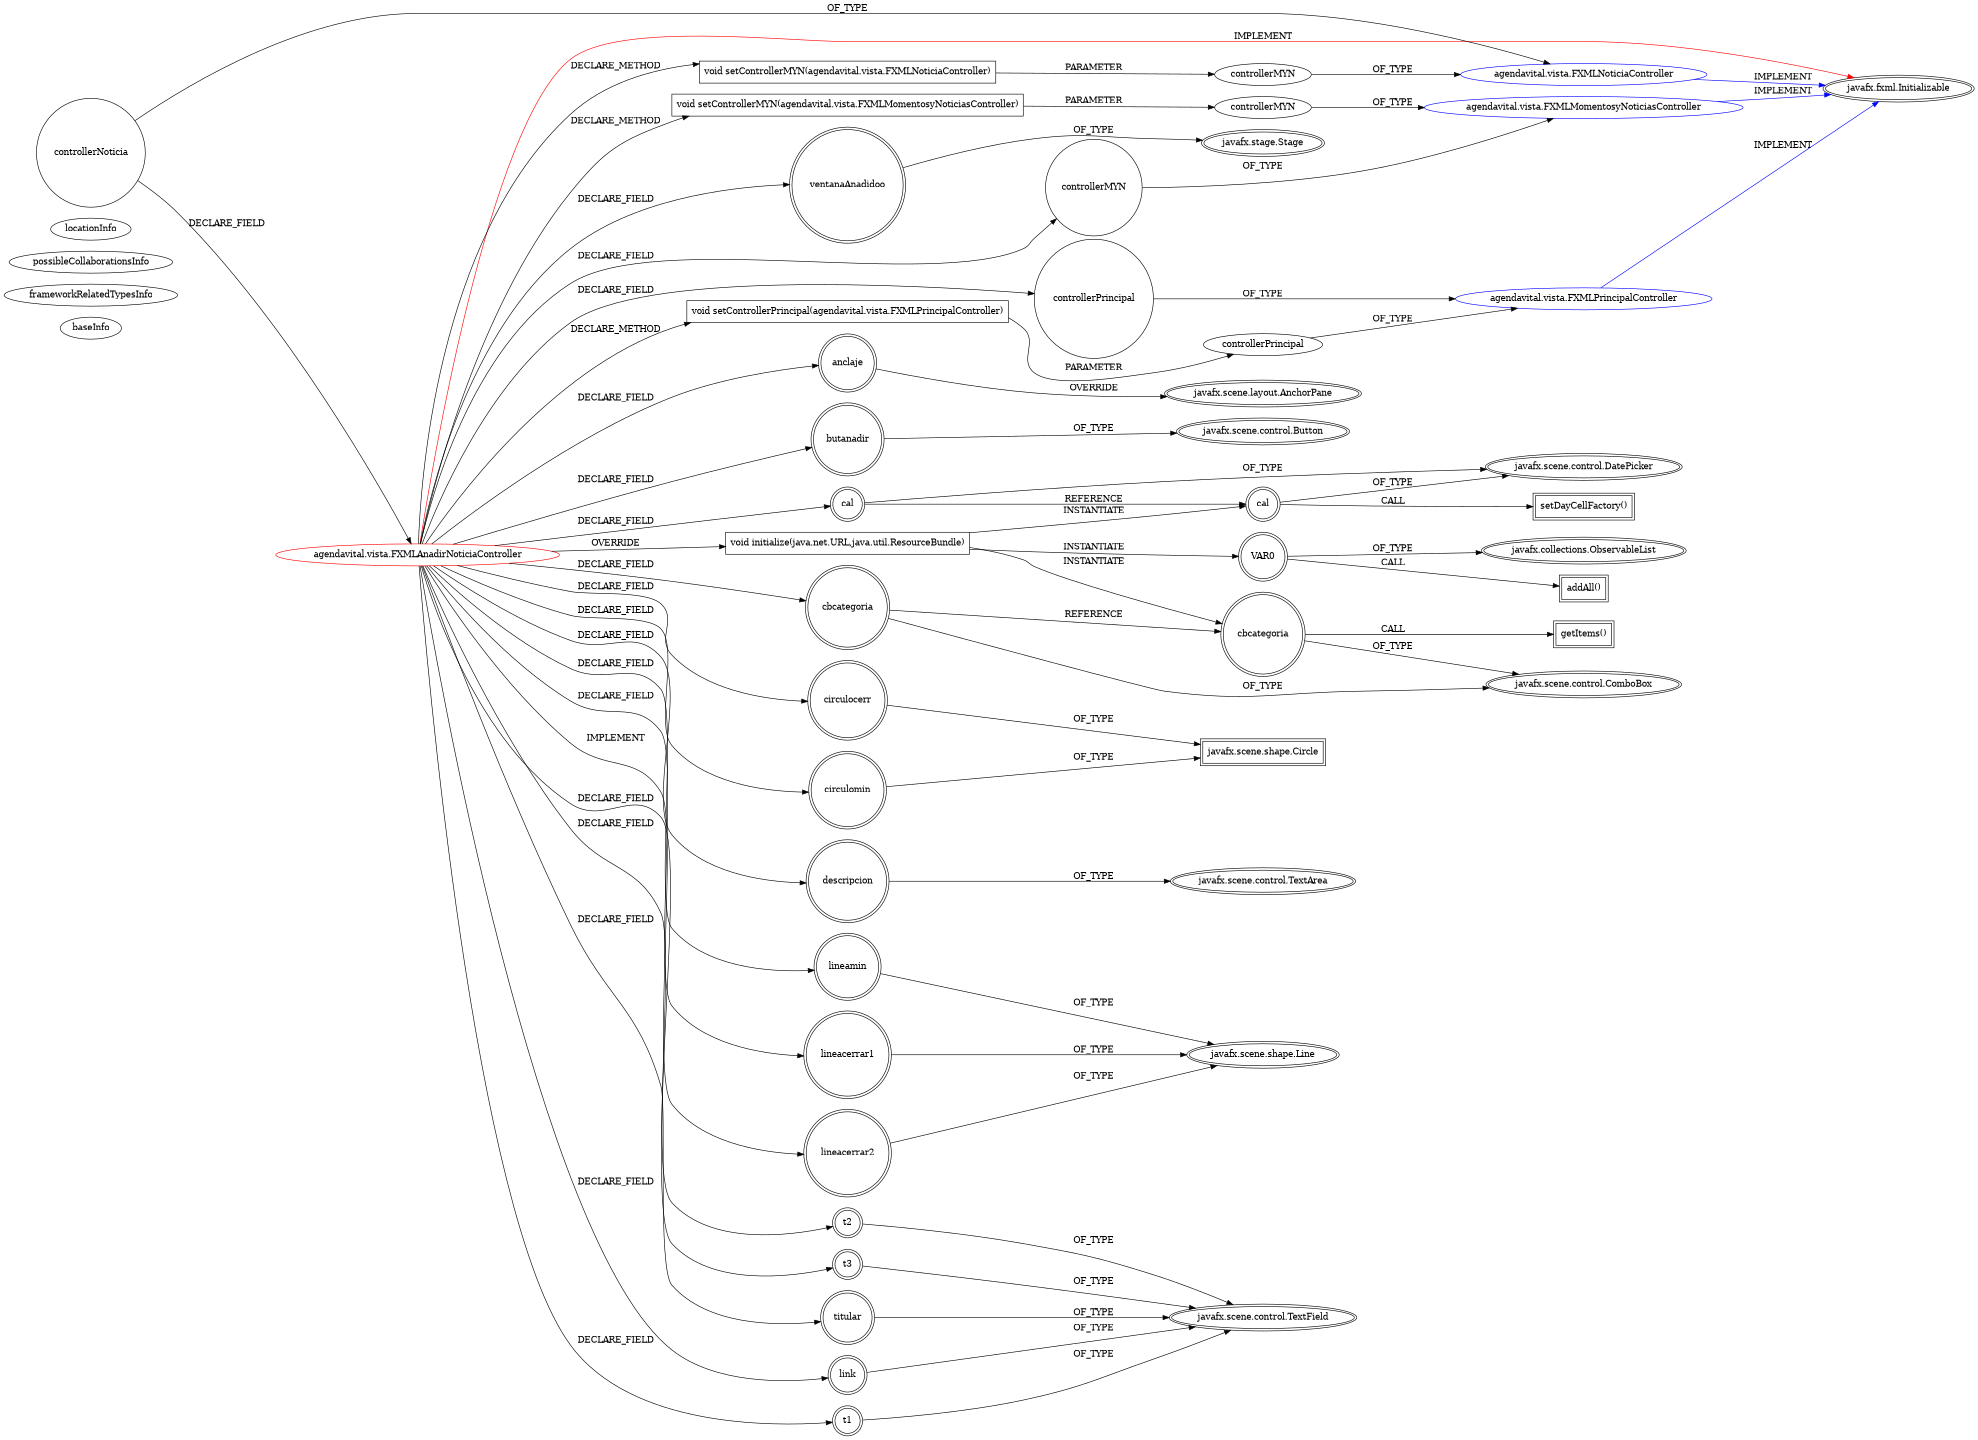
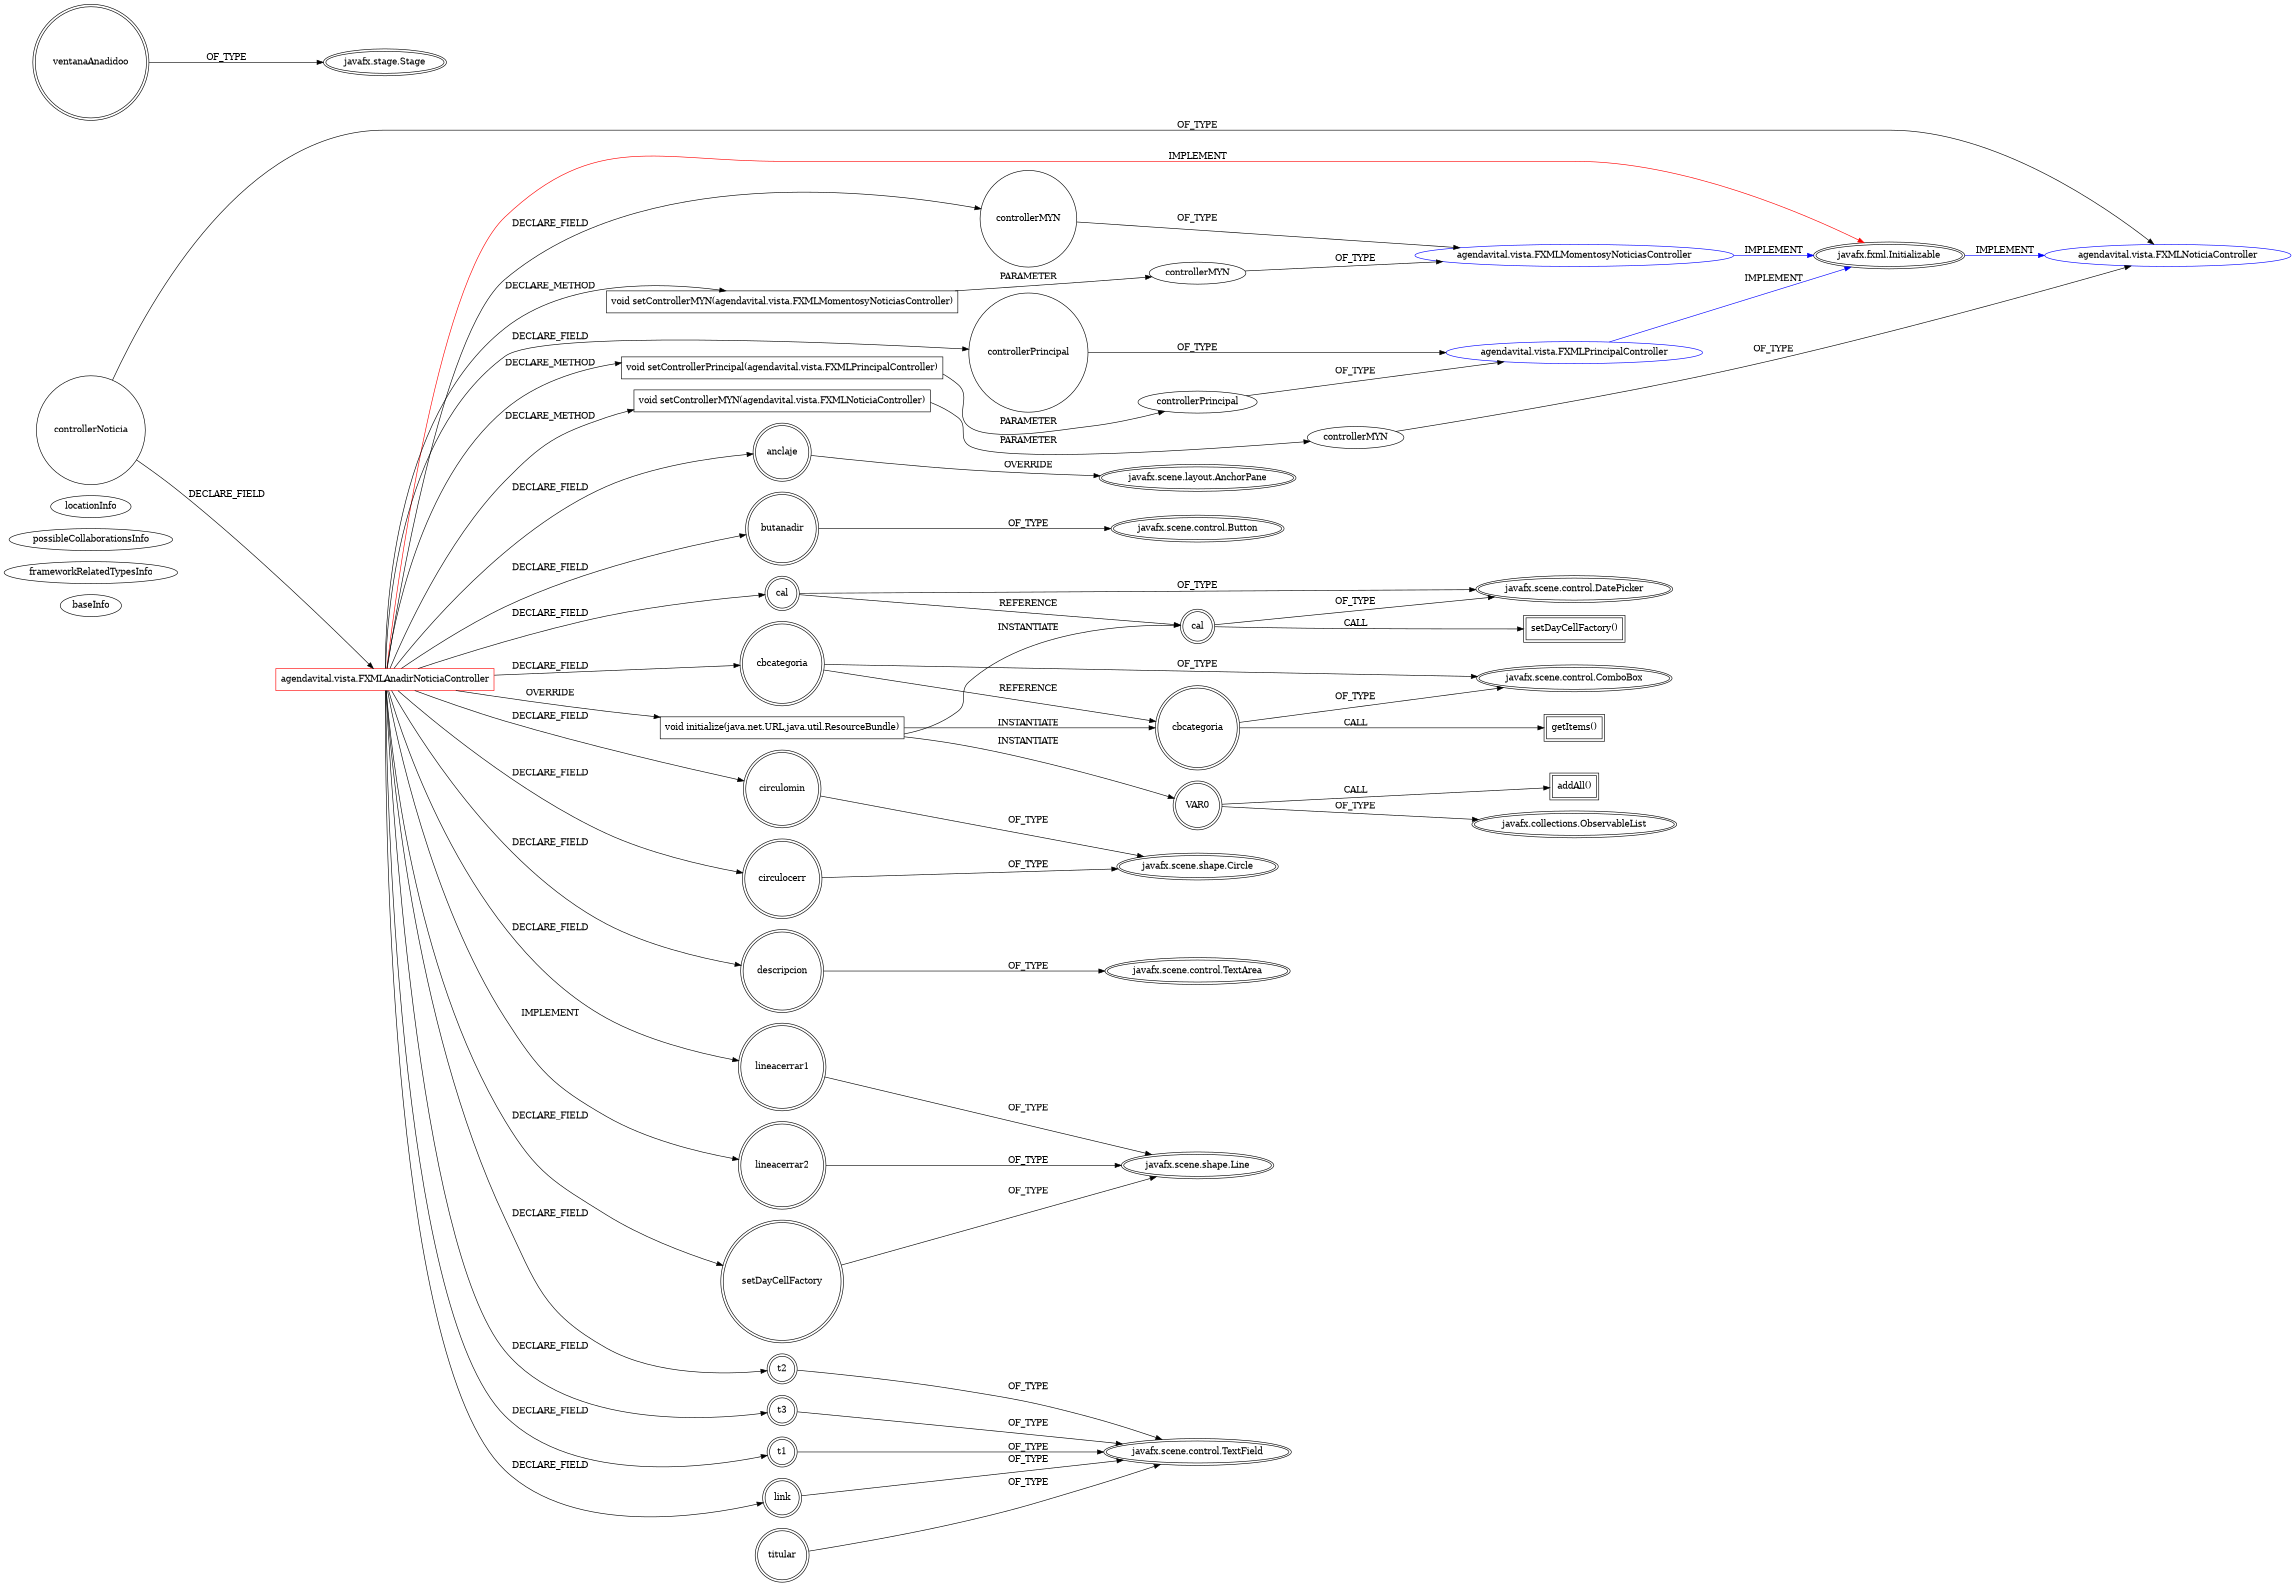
(1757, 82) -> (2002, 255)
(531, 288) -> none
(418, 555) -> (385, 680)
(1263, 752) -> (1198, 867)
(848, 967) -> (782, 1282)
(610, 989) -> none
